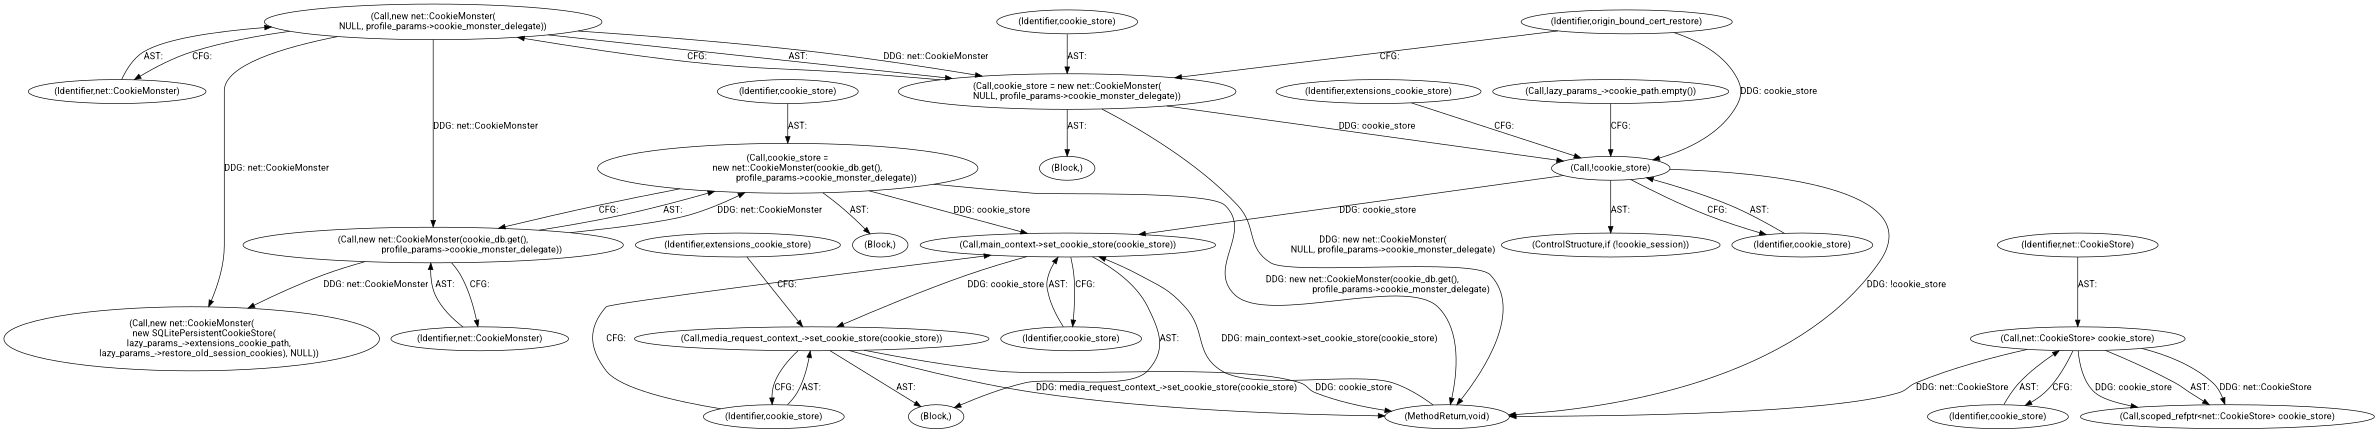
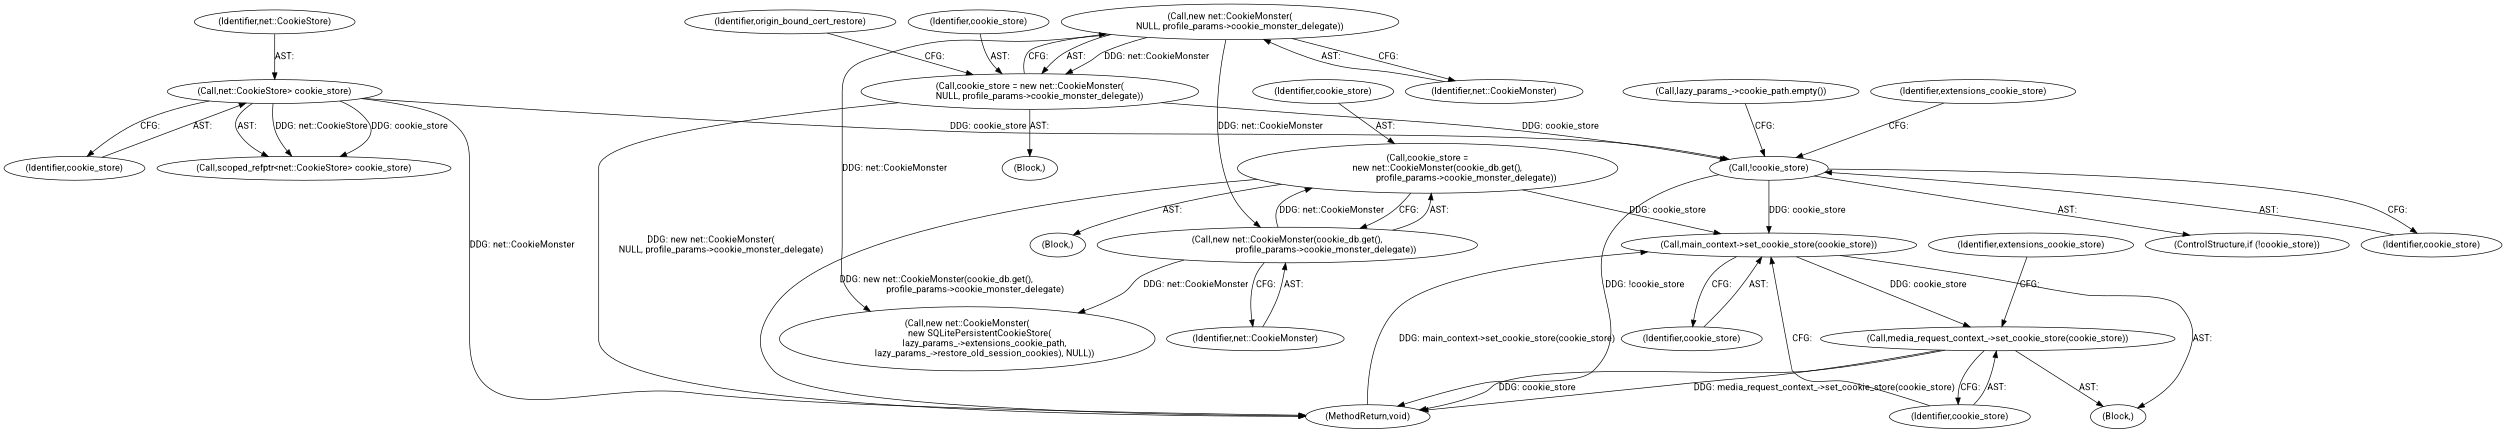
(1739, 100) -> (1043, 133)
(1611, 245) -> (2247, 245)
(1962, 388) -> (522, 245)
